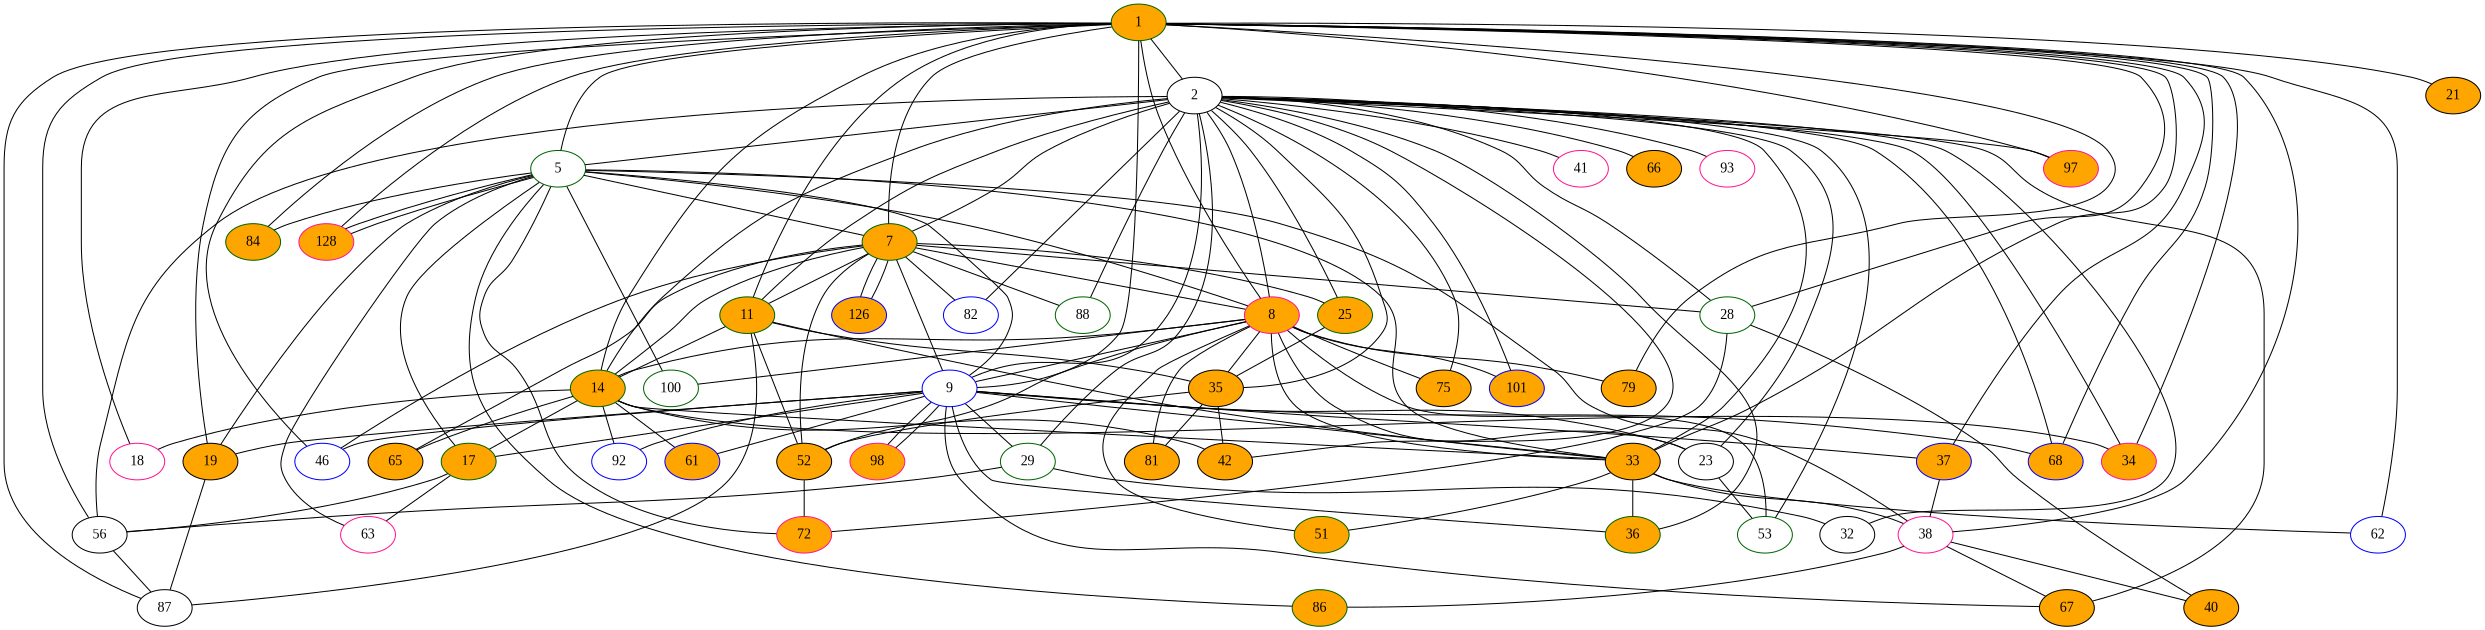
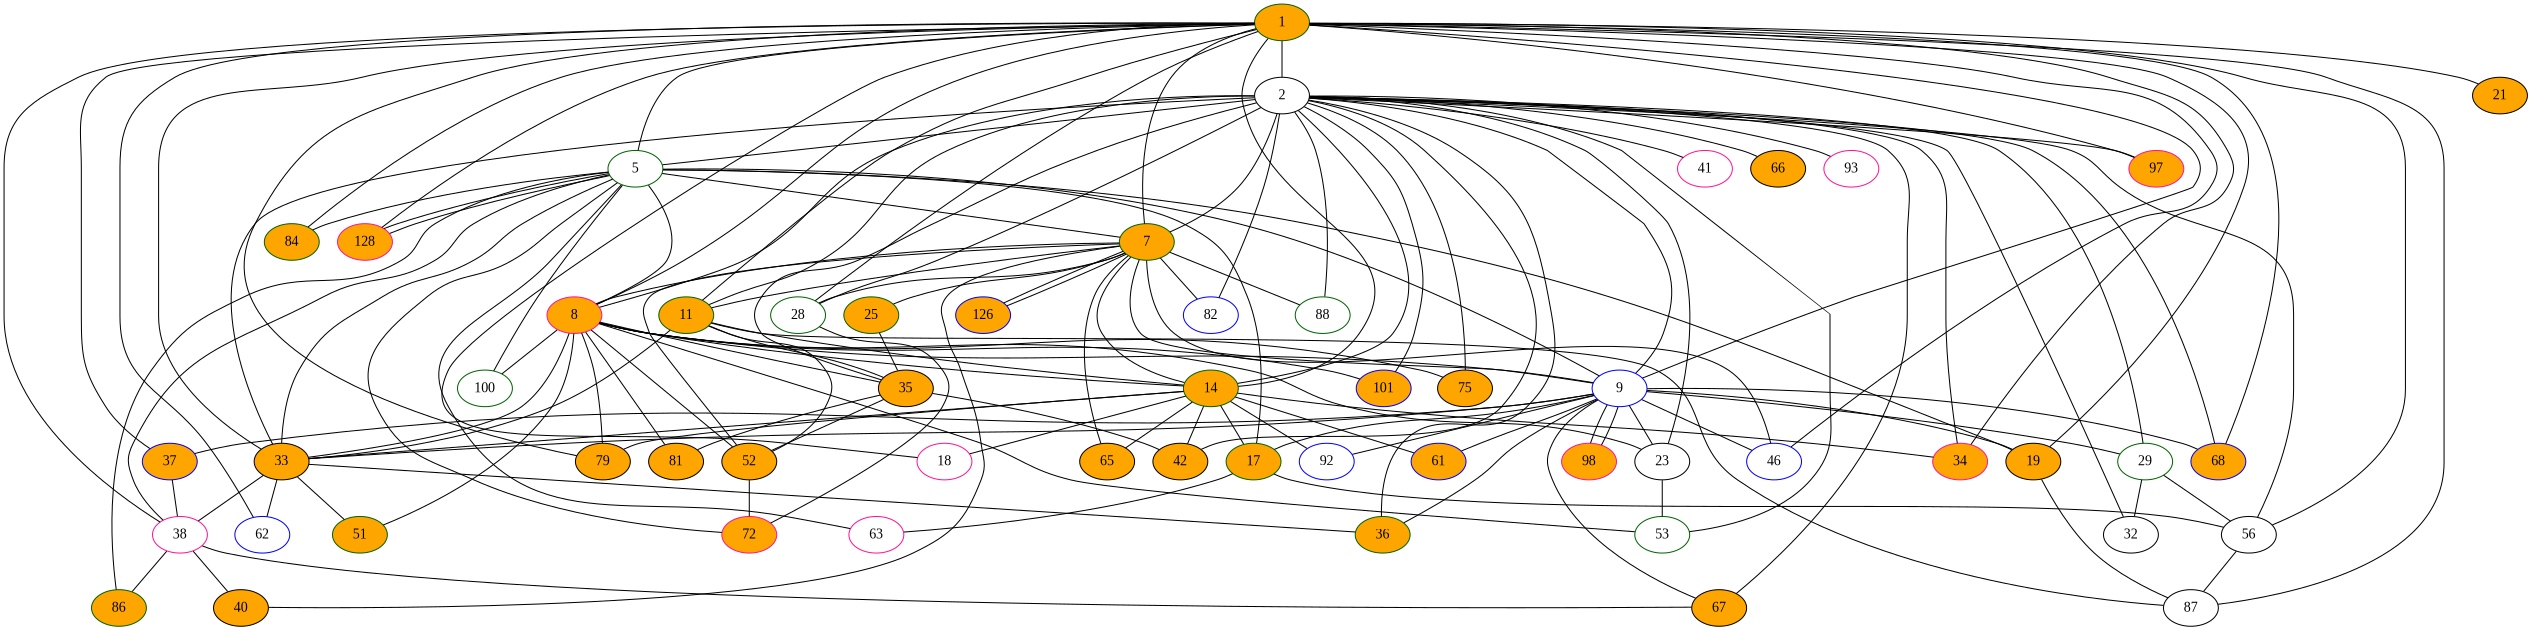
(1283, 198) -> none
none -> (903, 414)
(1991, 452) -> (830, 576)
